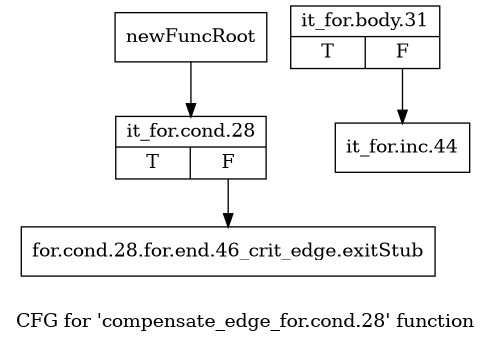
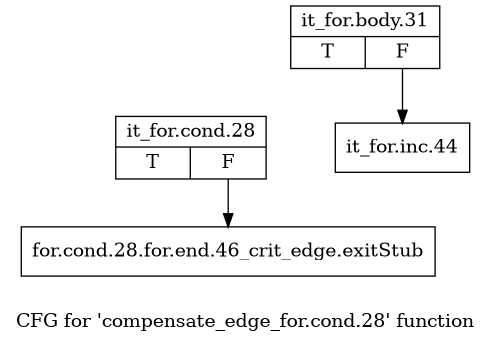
(191, 37) -> none
